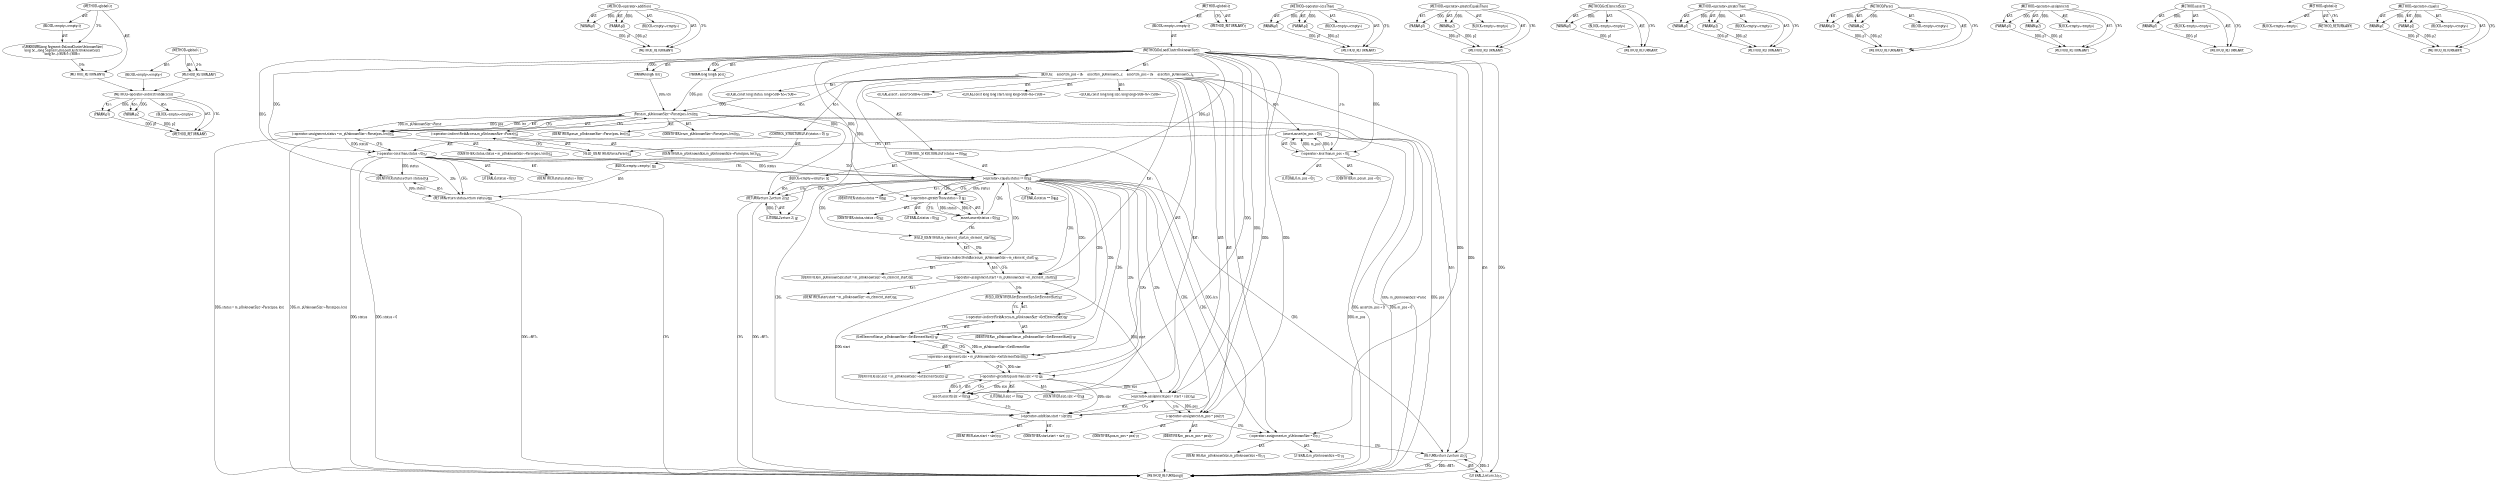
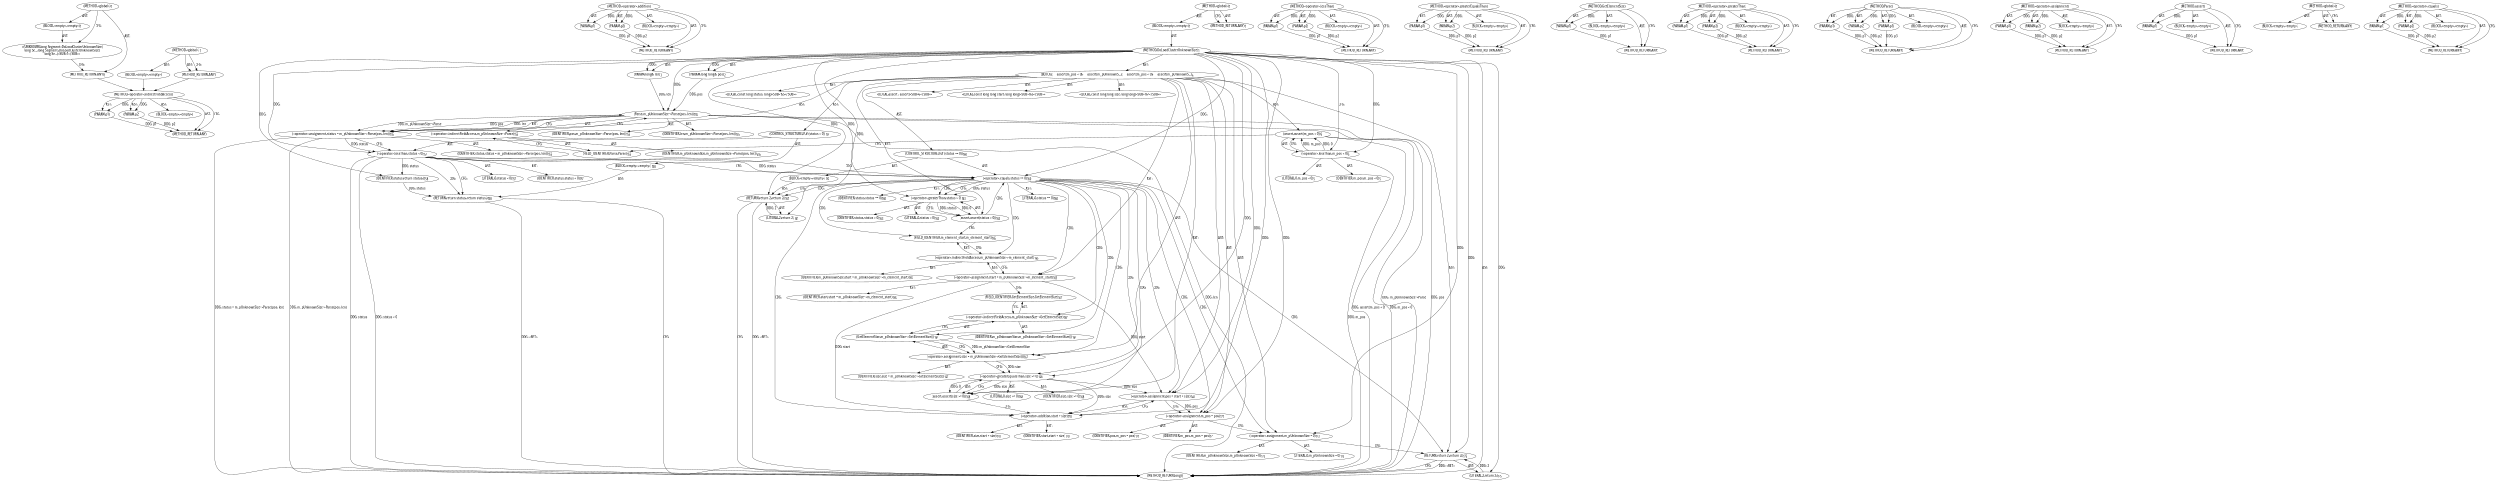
none -> (1886, 26)
(715, 104) -> (885, 54)
(1204, 115) -> (1204, 115)
(433, 189) -> none
(1056, 198) -> (1056, 198)
(1078, 235) -> none
